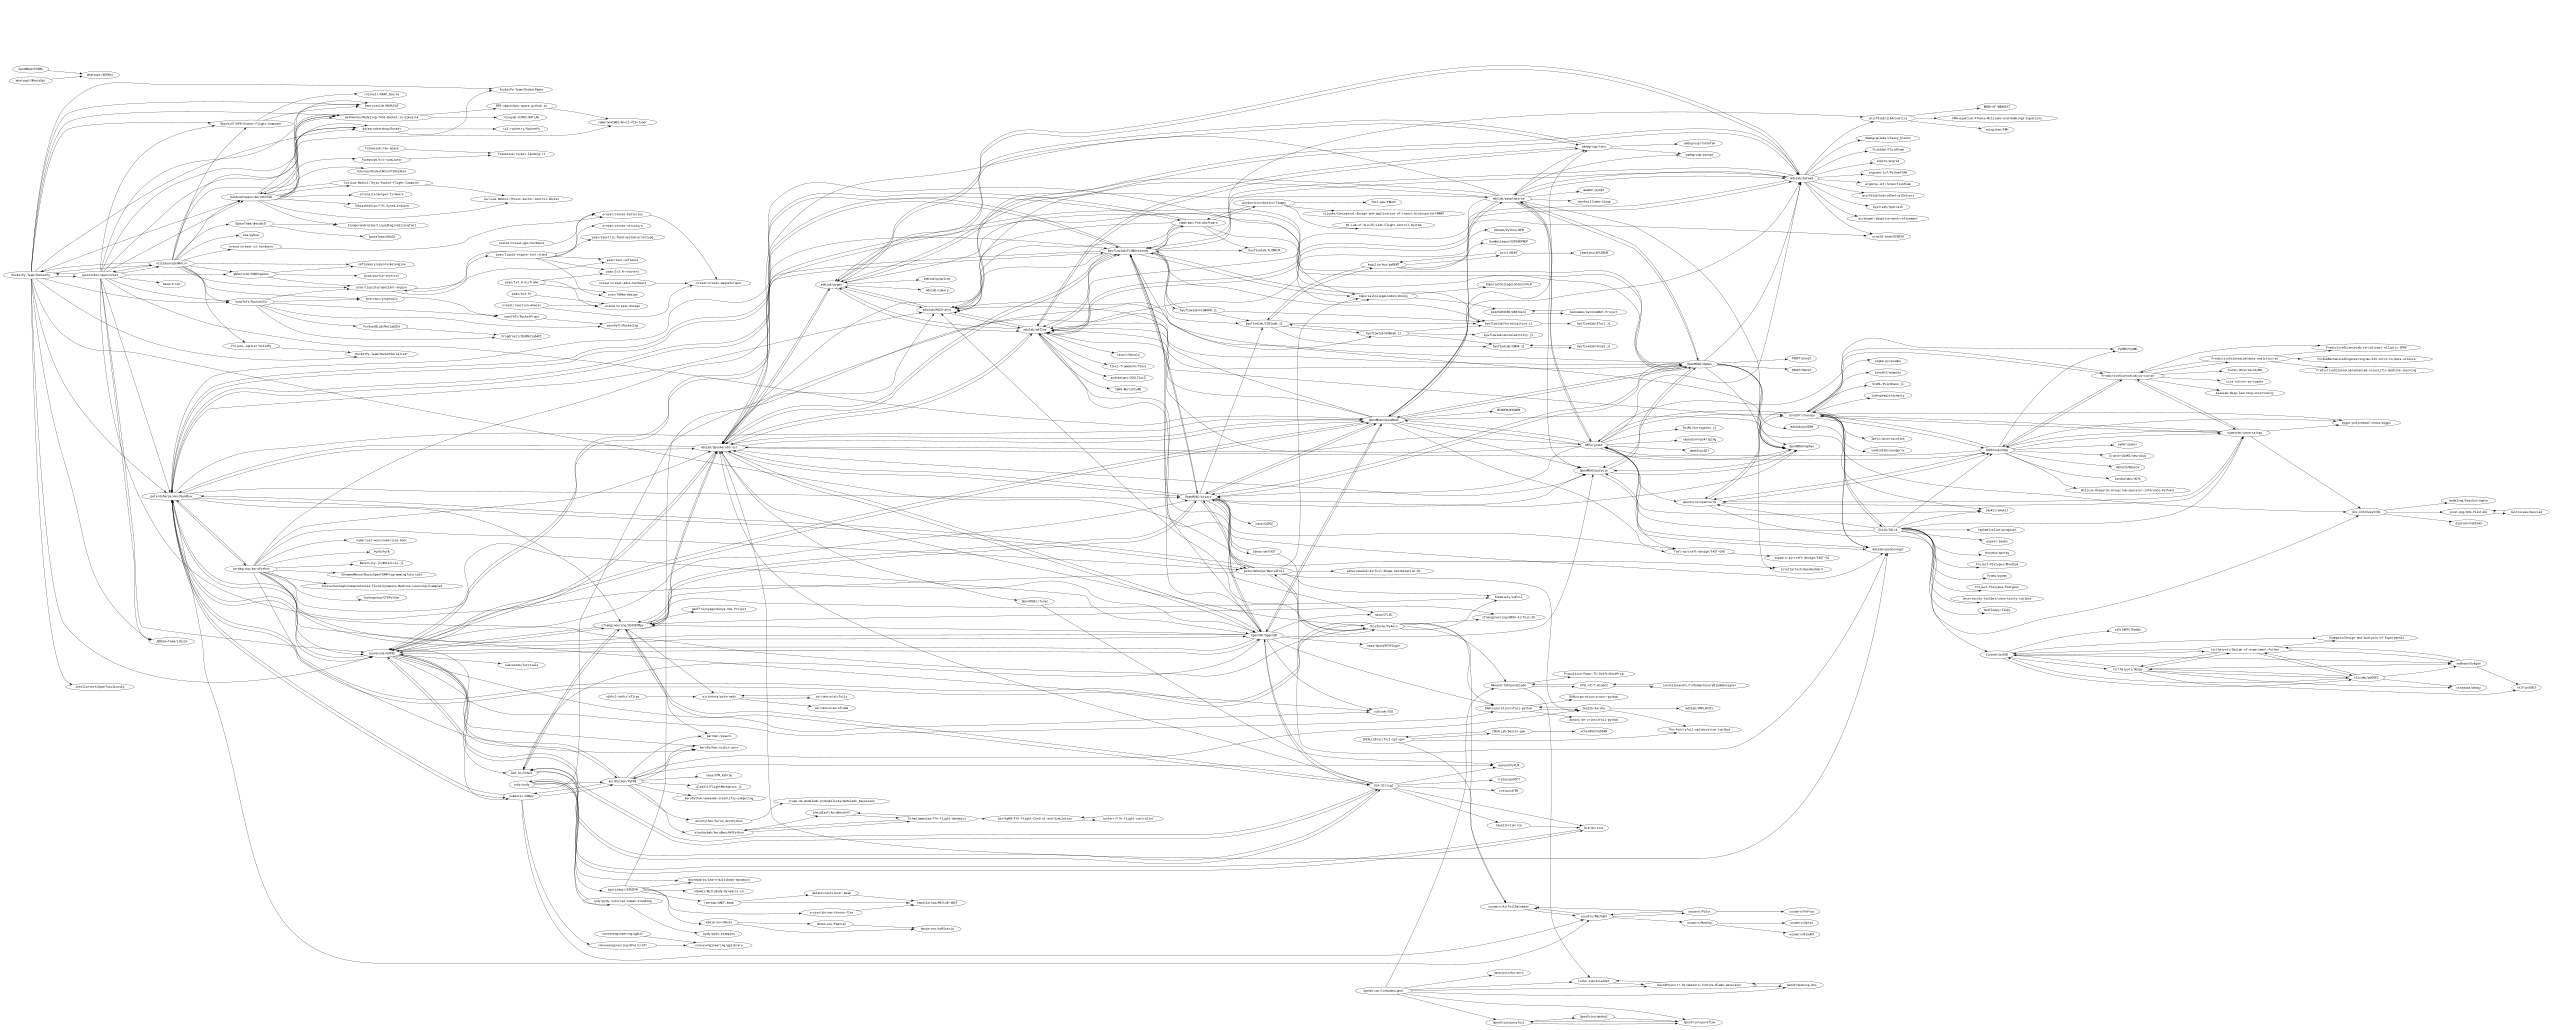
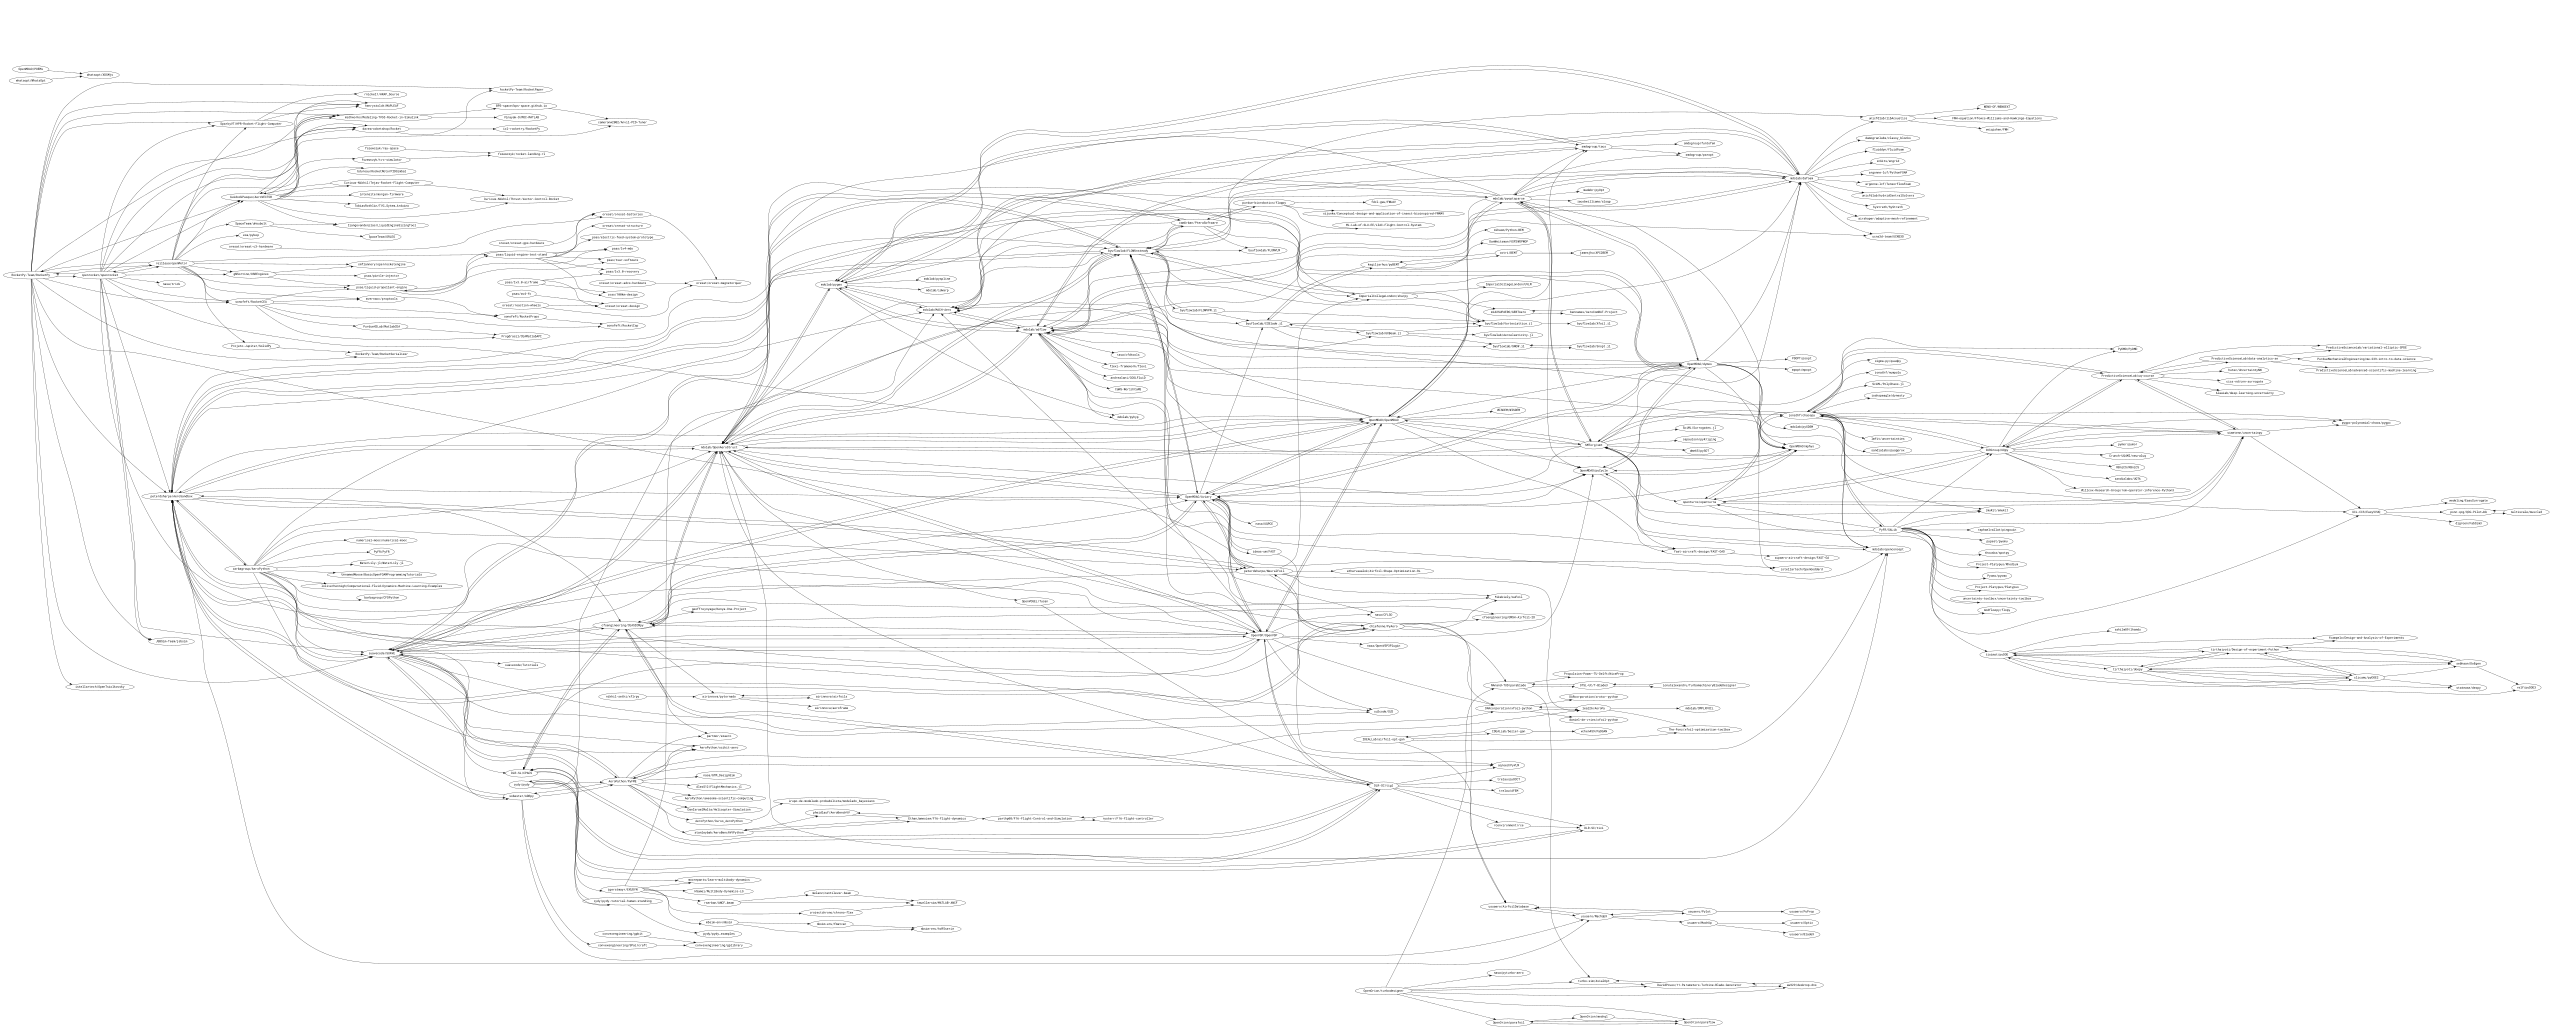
none -> (623, 249)
(206, 254) -> (338, 257)
(1543, 393) -> none
none -> (1128, 417)
(1791, 460) -> none
(1888, 530) -> (1888, 530)
(719, 775) -> (719, 775)
none -> (719, 810)
(1509, 826) -> (1509, 826)
